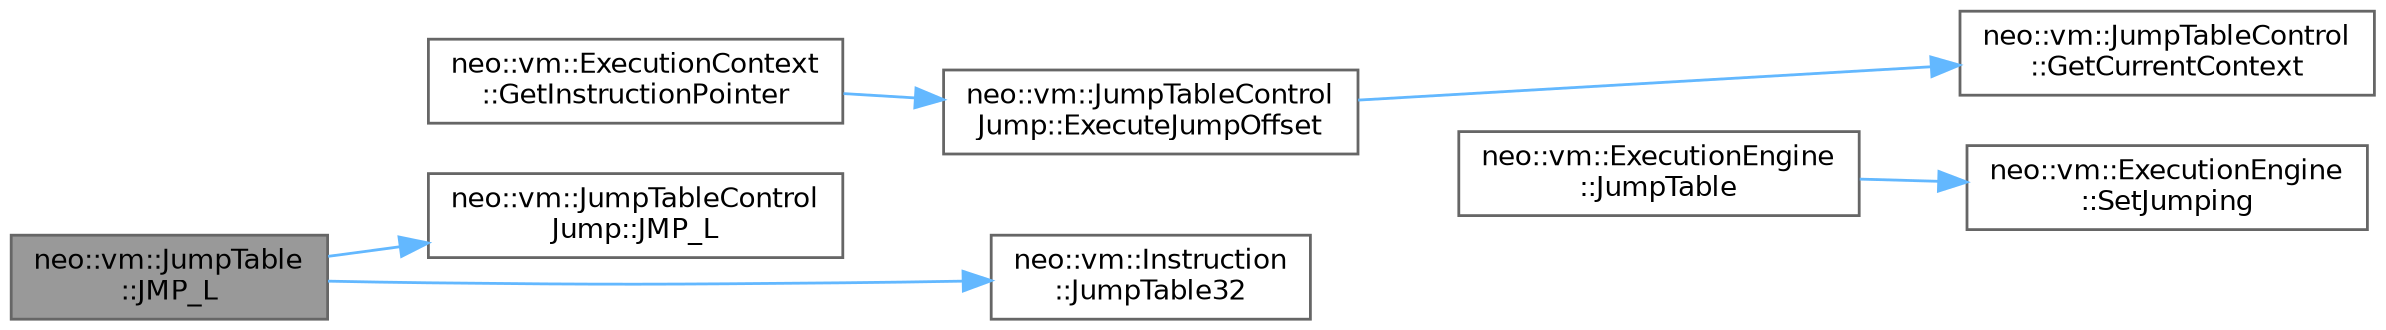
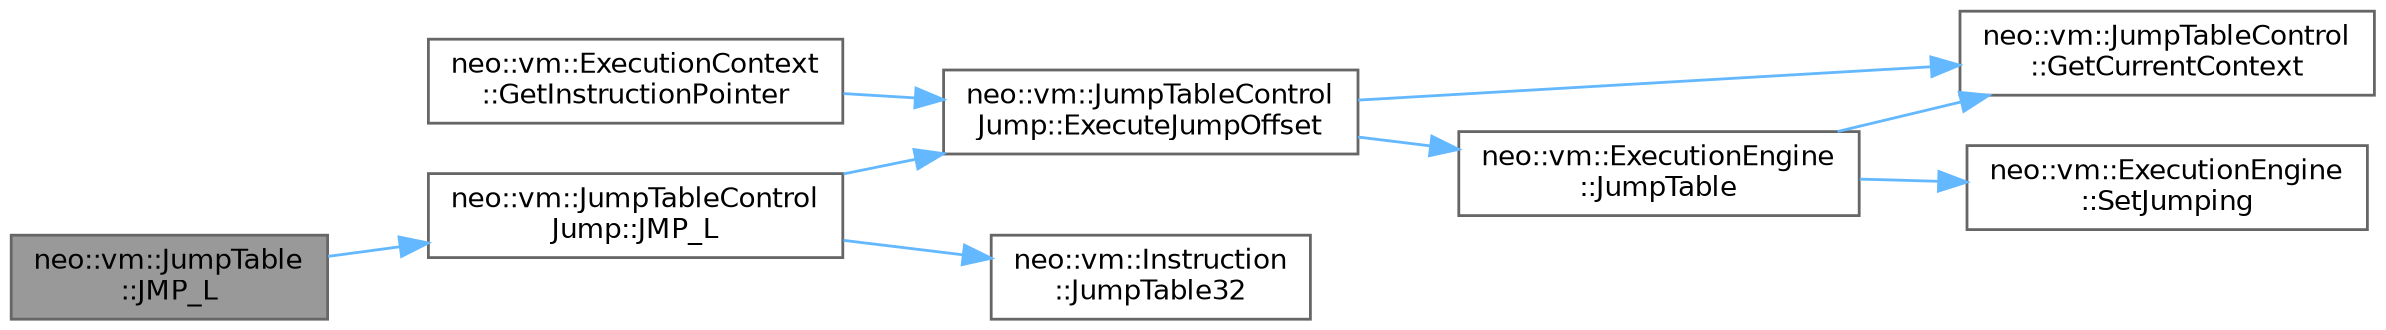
none -> (1899, 117)
none -> (1394, 141)
none -> (879, 167)
(645, 284) -> (903, 248)
